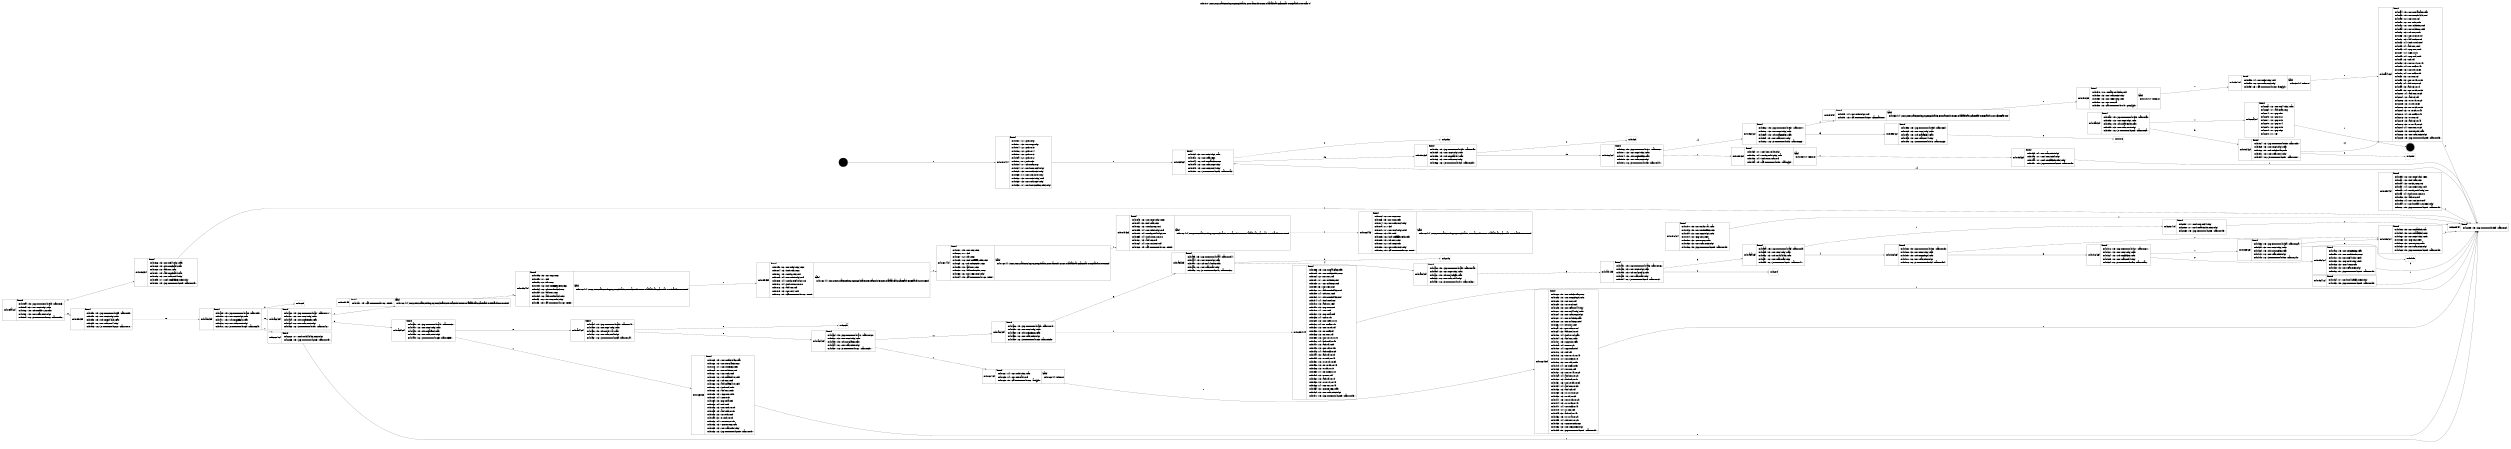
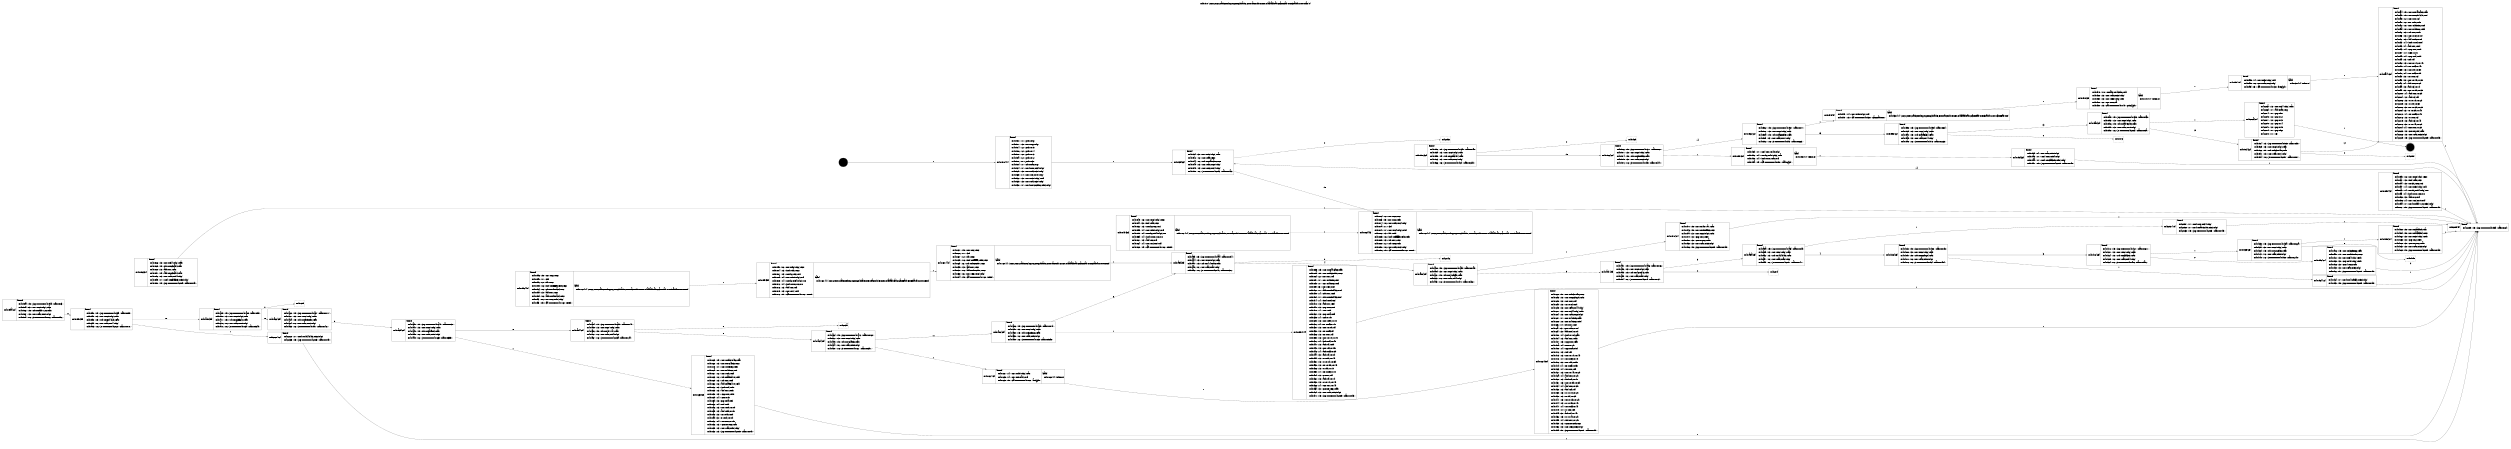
none -> (2017, 129)
(2194, 130) -> (2194, 130)
(1323, 159) -> (1303, 191)
(2162, 239) -> (2129, 271)
(1113, 248) -> (1141, 263)
none -> (1571, 257)
(99, 292) -> none
(424, 303) -> none
(266, 331) -> (199, 333)
